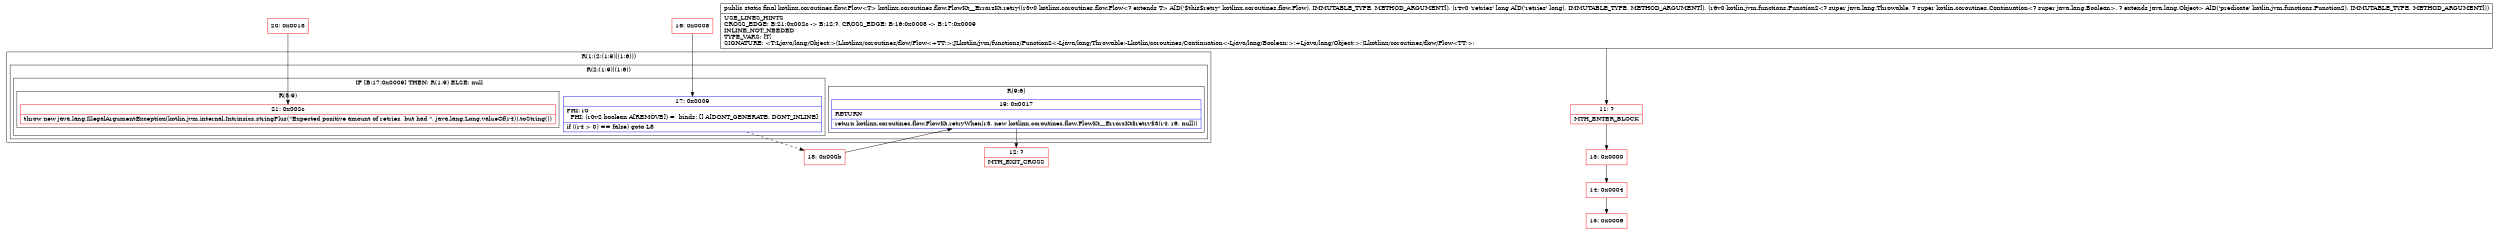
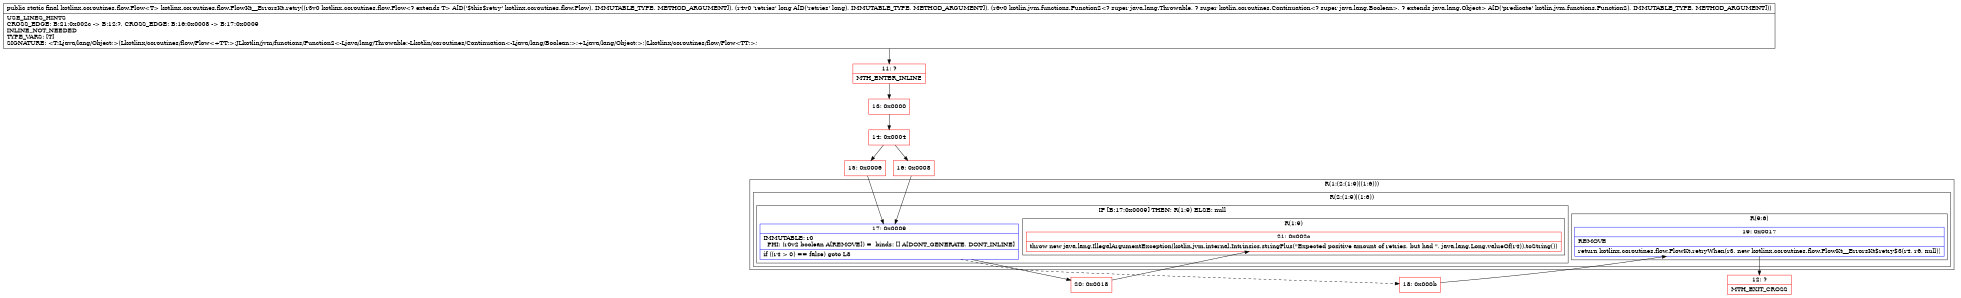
(288, 96) -> (1294, 224)
(579, 111) -> (790, 238)
(849, 114) -> (1592, 242)
(1607, 119) -> (889, 78)
none -> (900, 151)
none -> (875, 198)
none -> (1041, 274)
